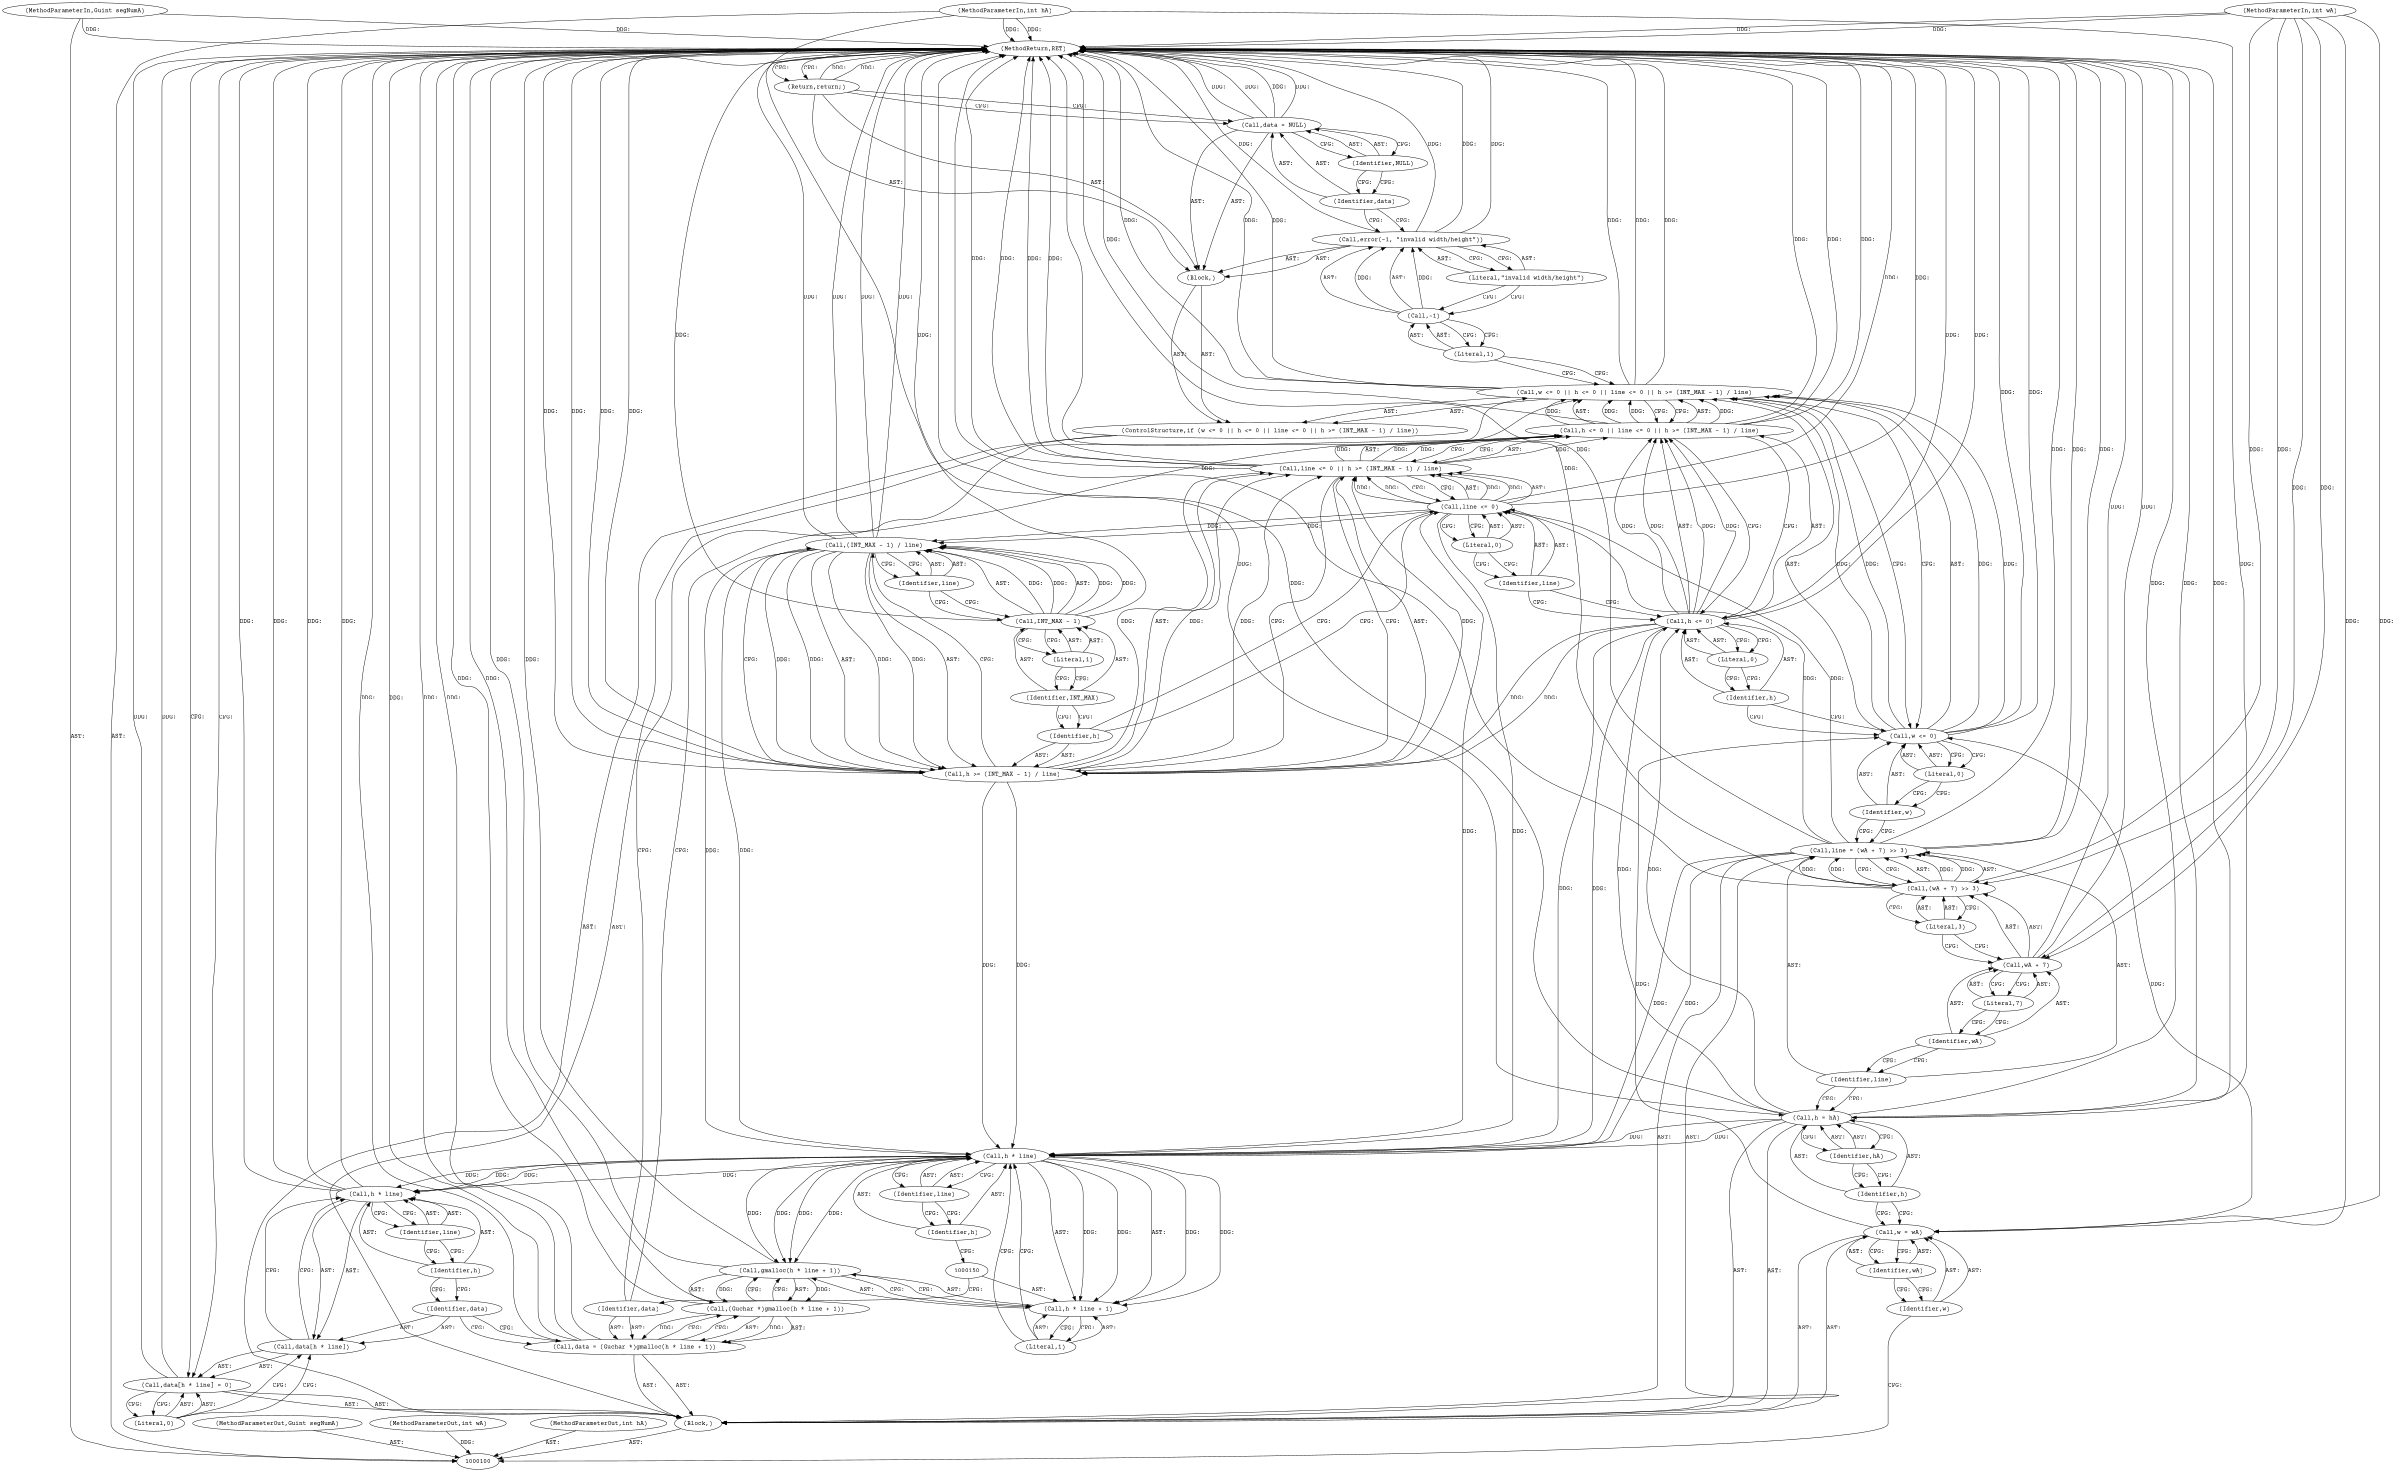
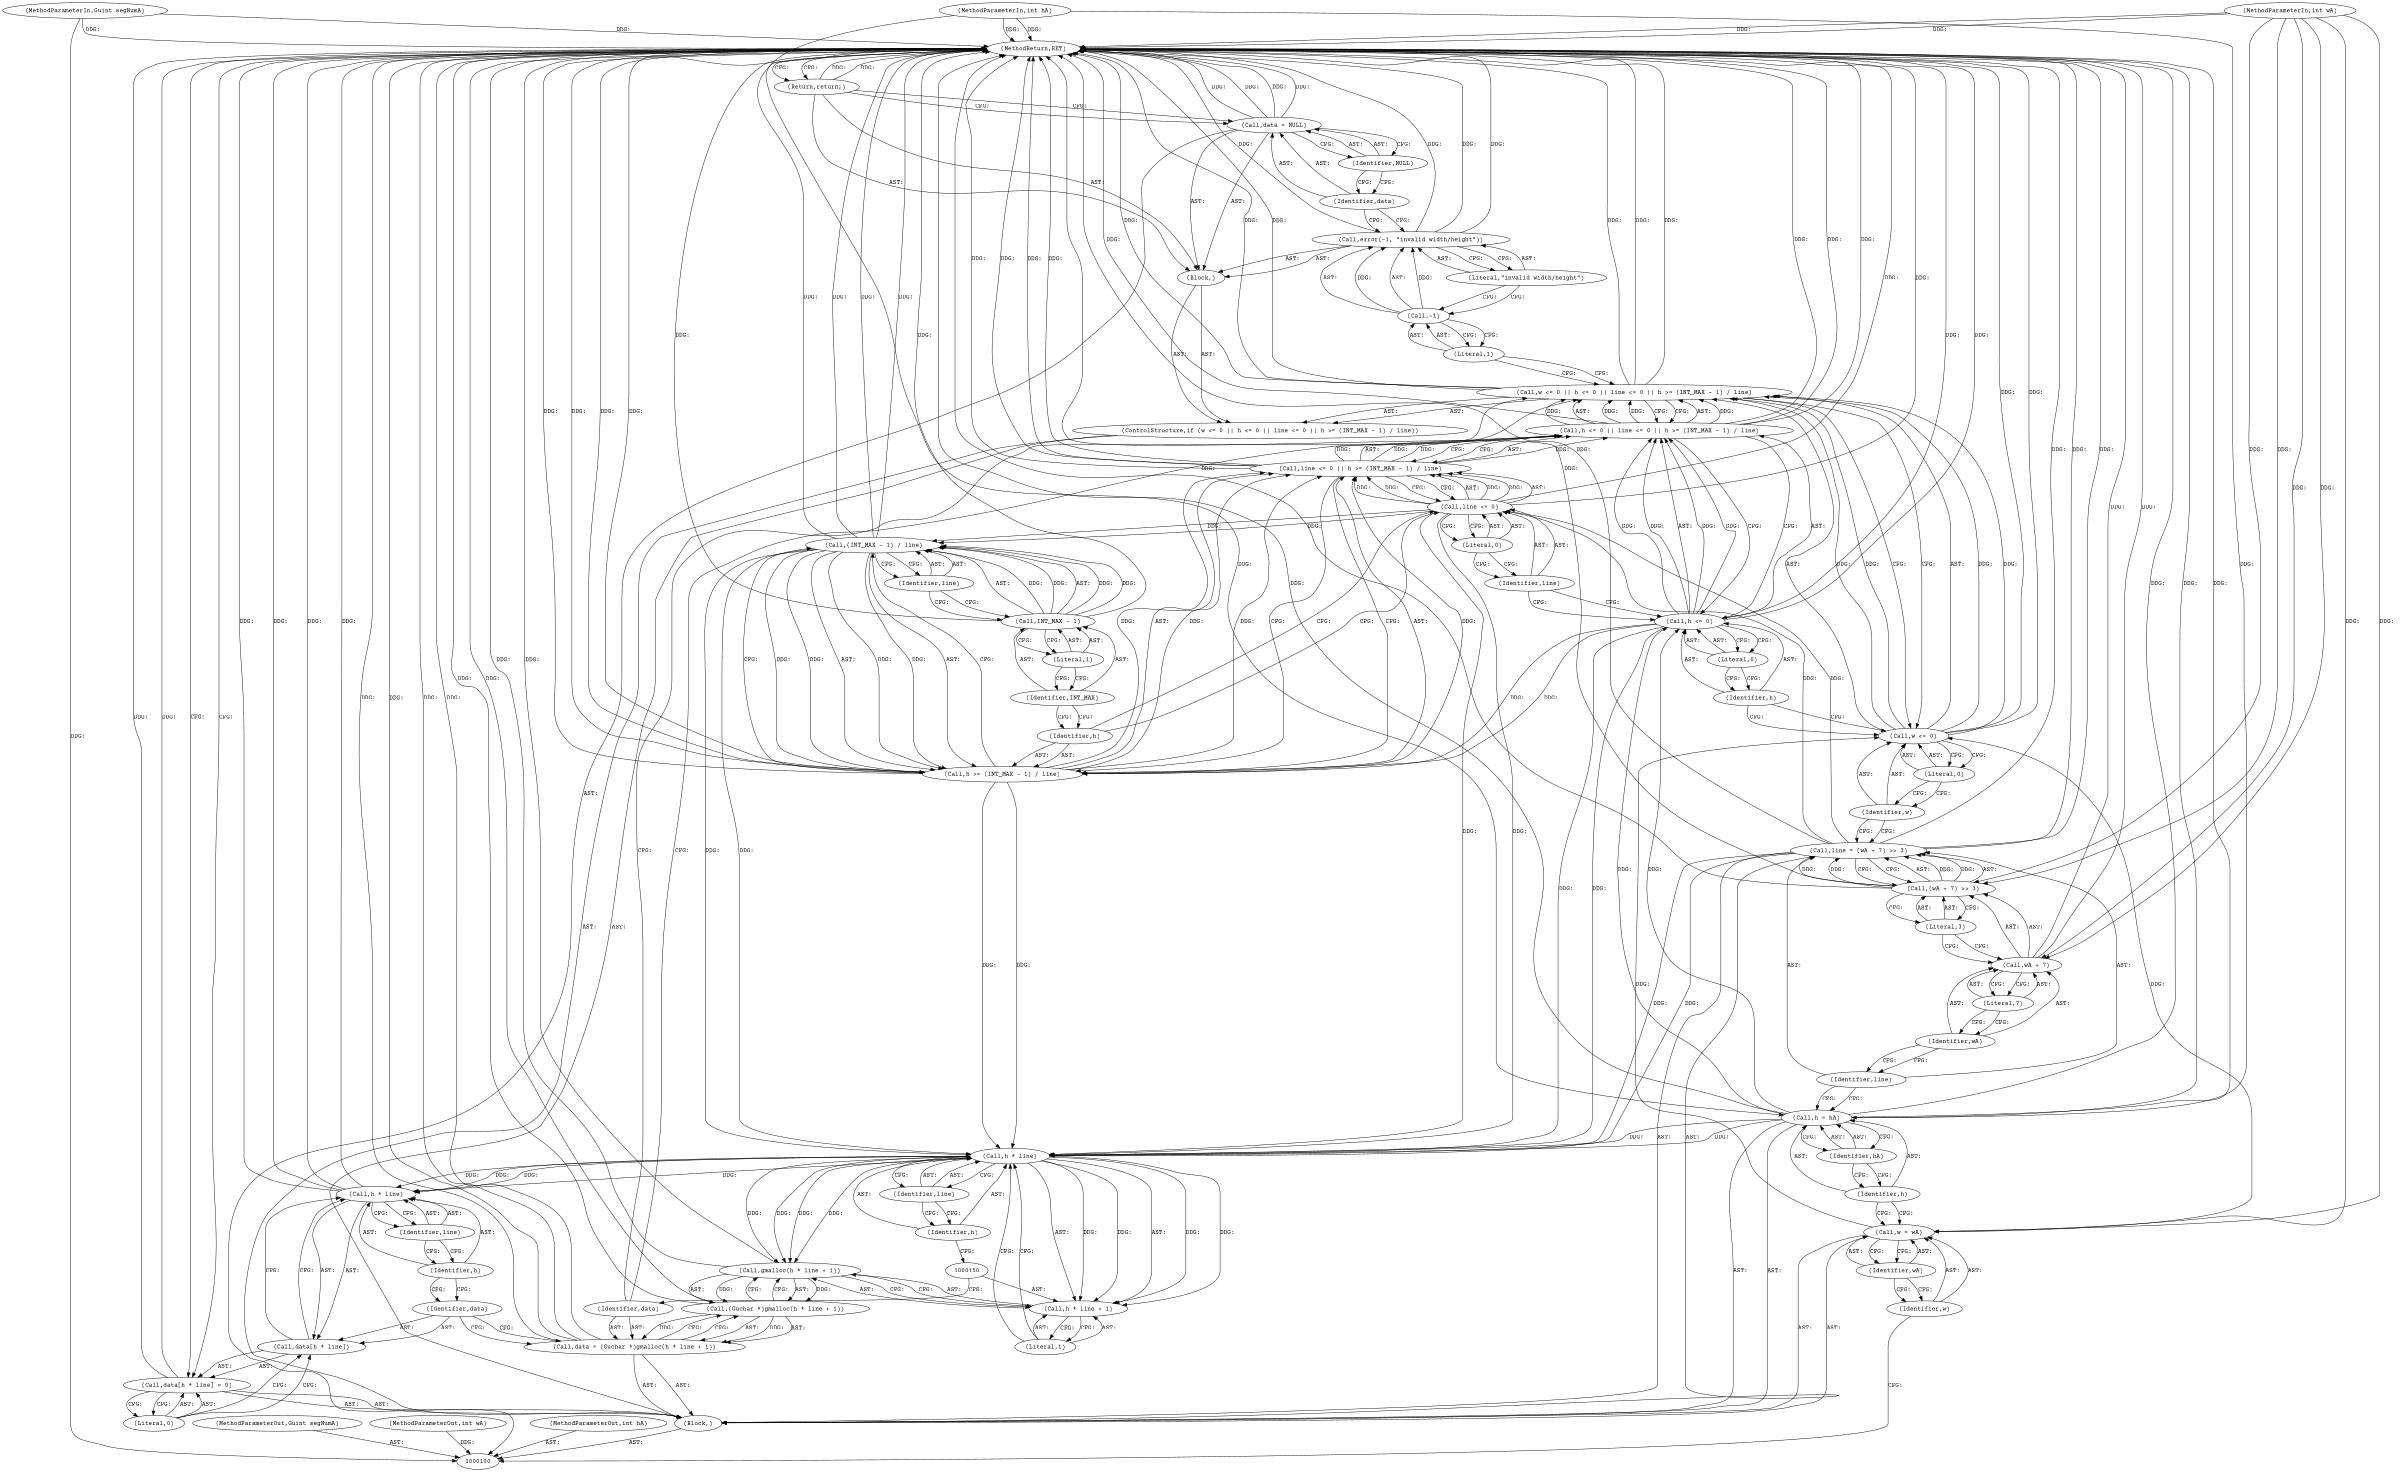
(117, 514) -> (577, 823)
(80, 736) -> (80, 736)
